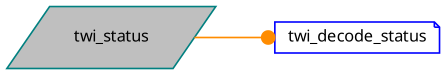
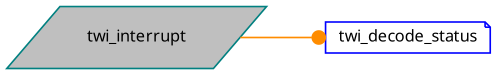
(111, 38) -> (137, 38)
